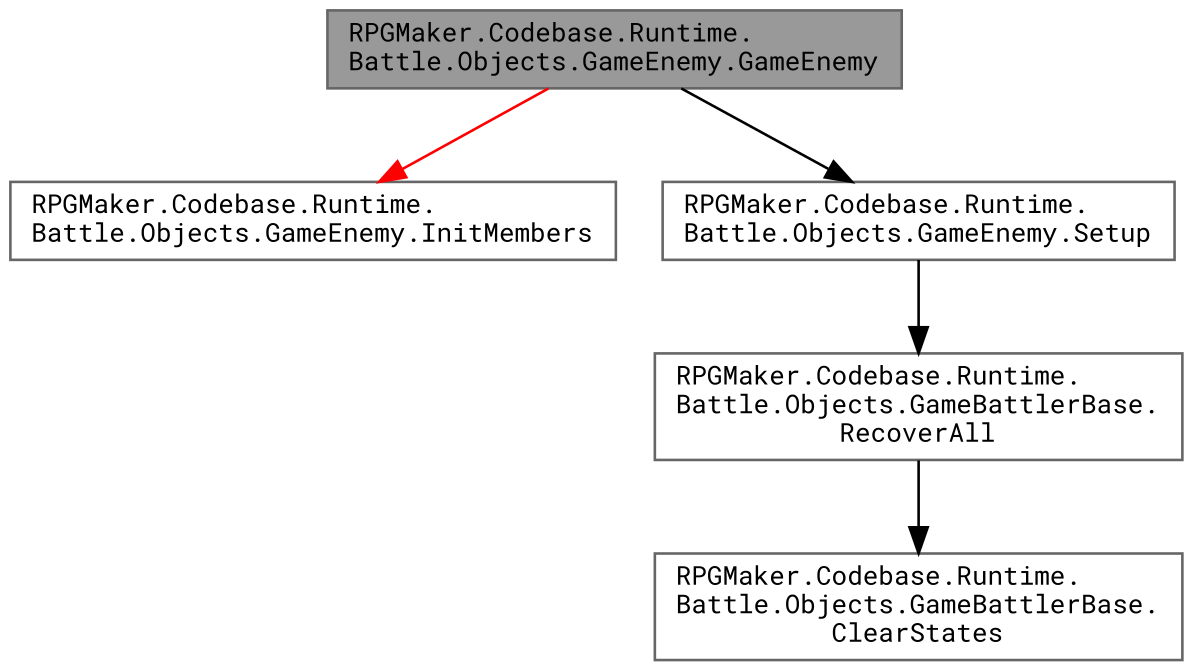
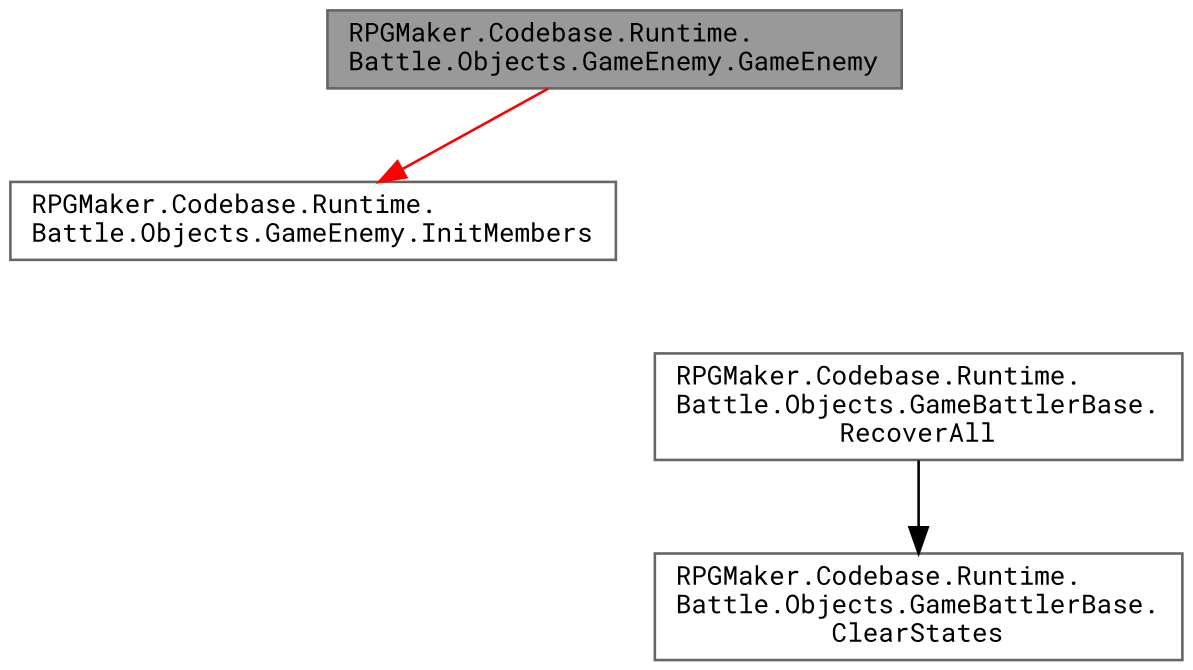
(919, 221) -> none
